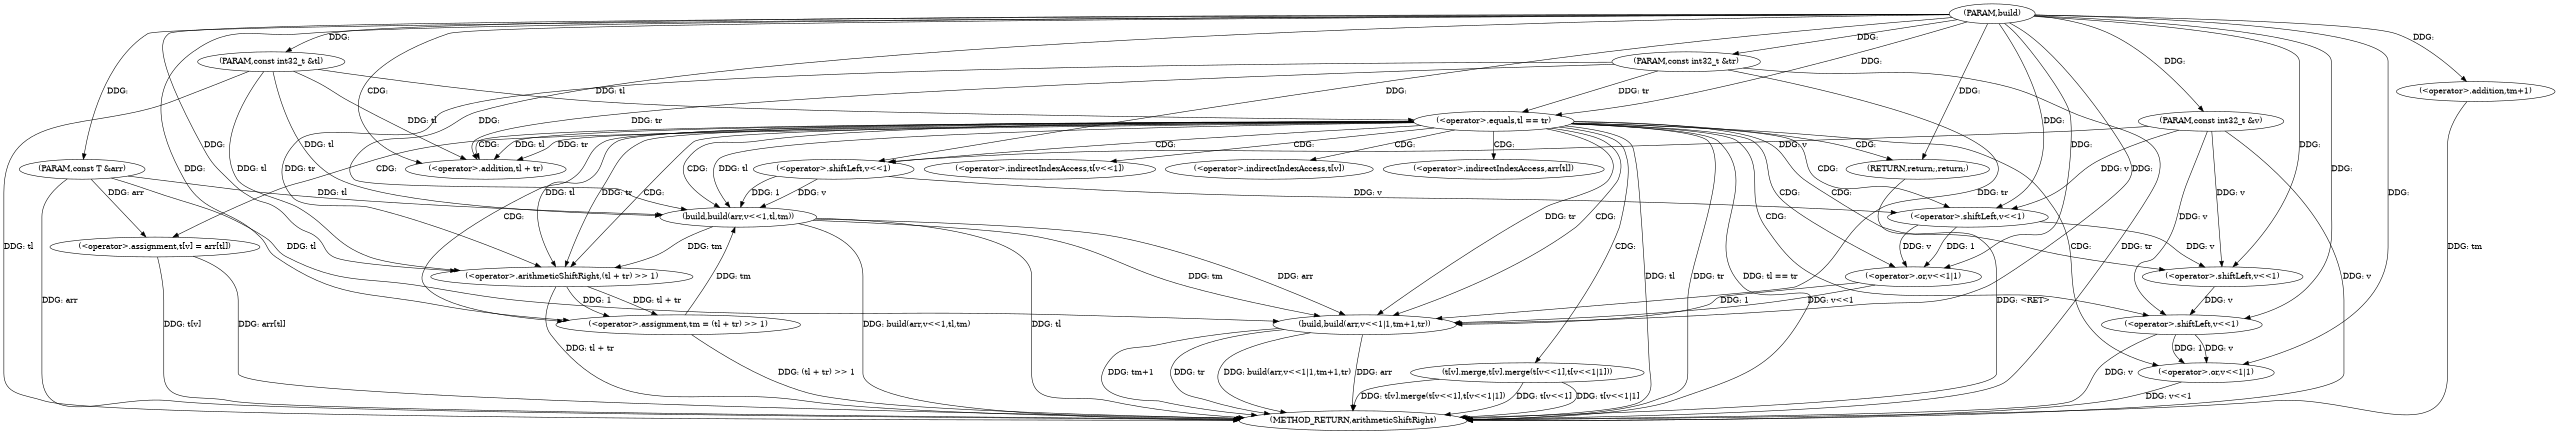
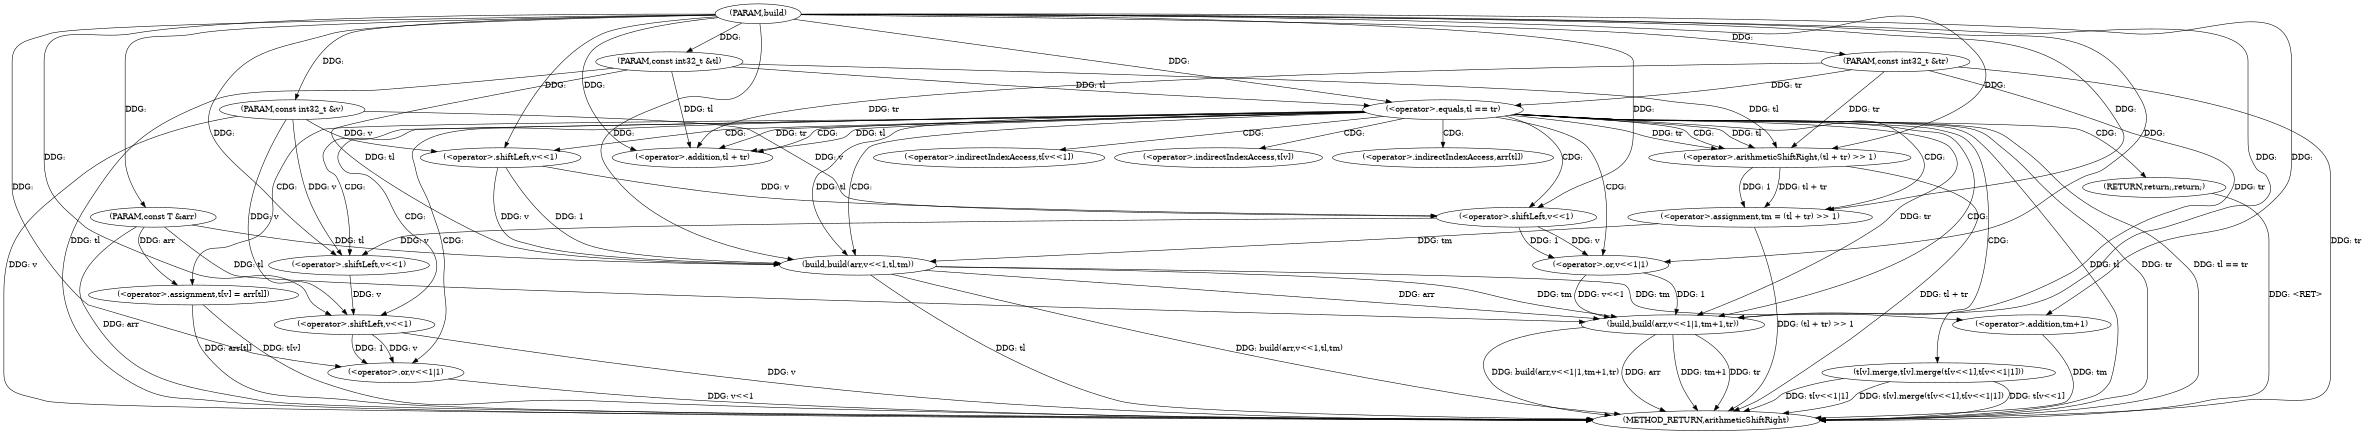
(1956, 89) -> none
(379, 92) -> (596, 86)
(668, 249) -> (1453, 276)
